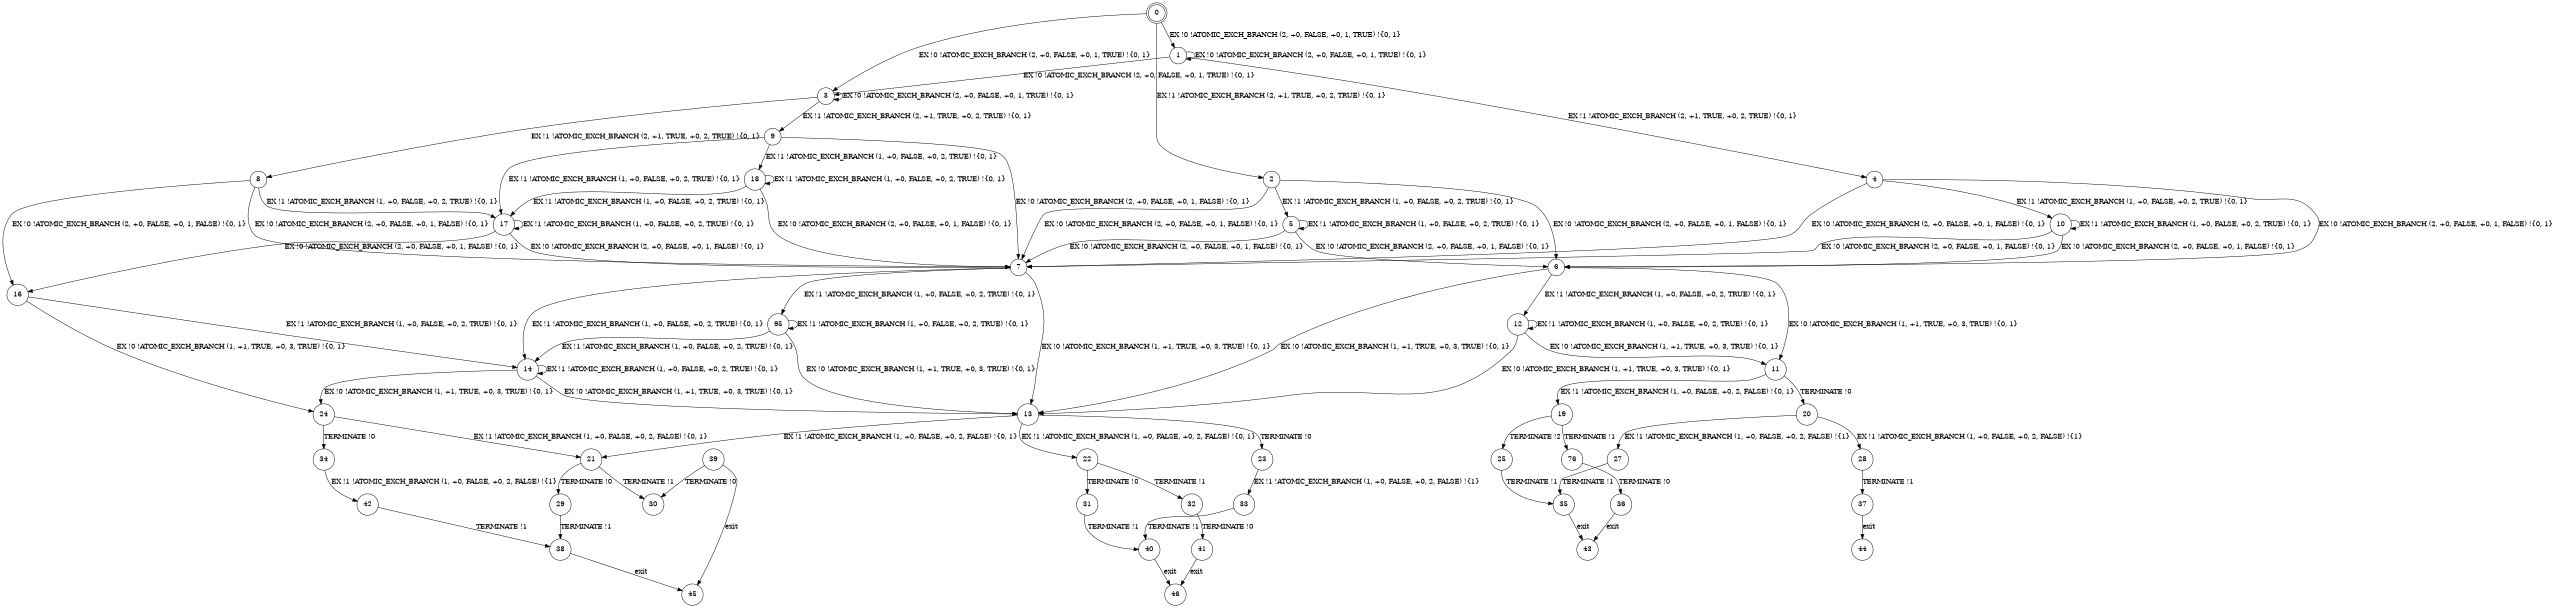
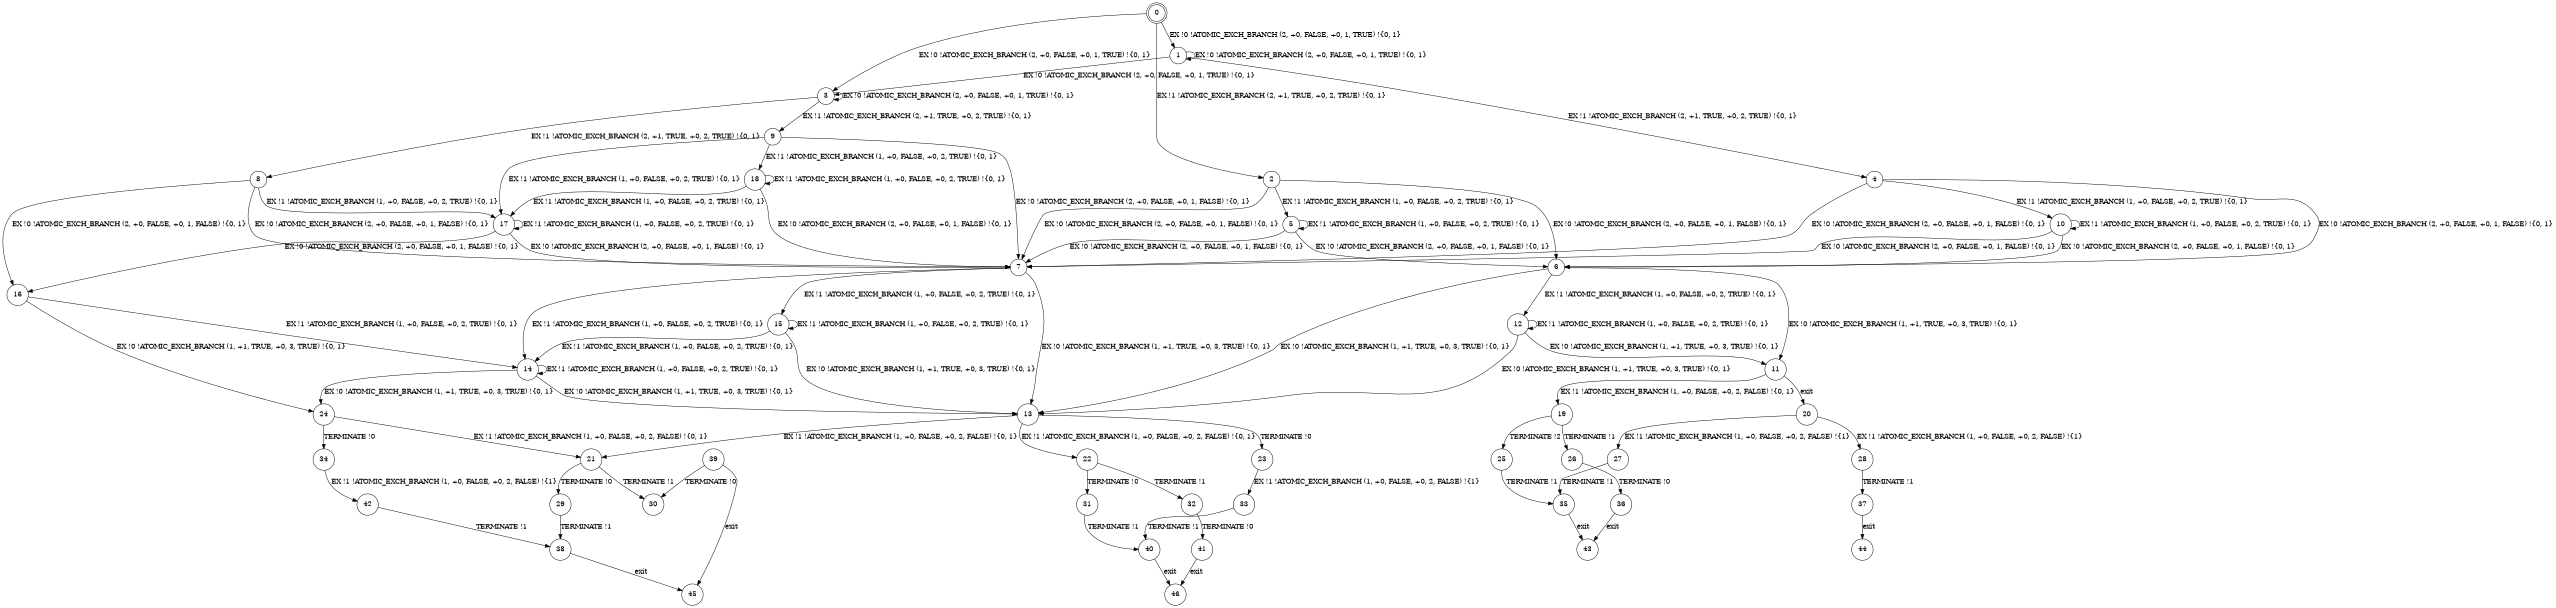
(778, 324) -> (778, 324)
(1826, 392) -> (1807, 392)
(1572, 460) -> (1572, 460)
